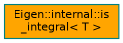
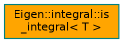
(62, 22) -> (62, 22)
